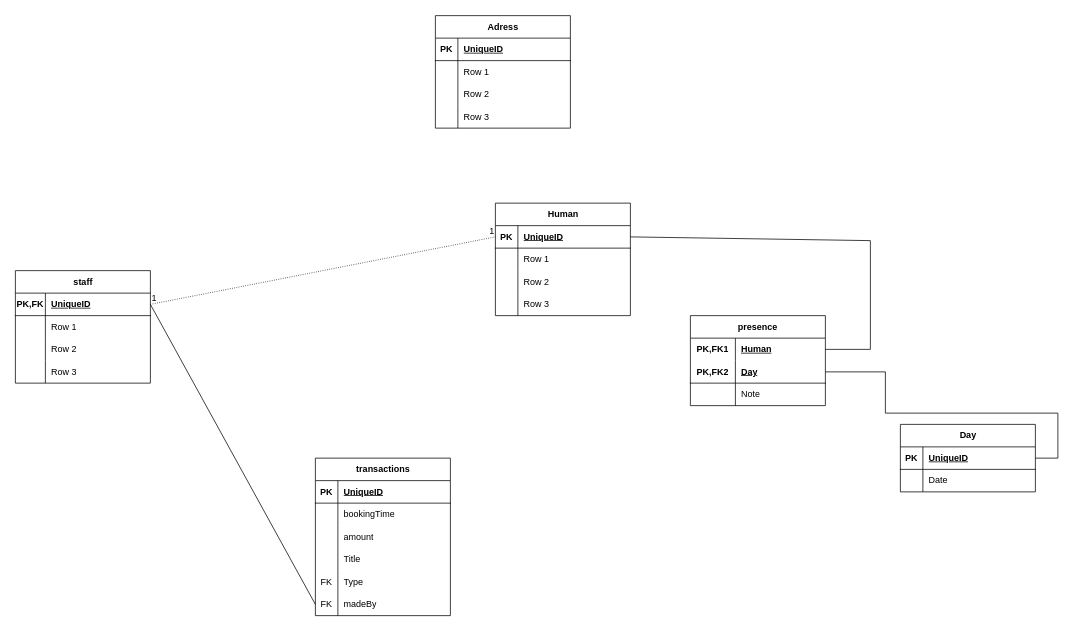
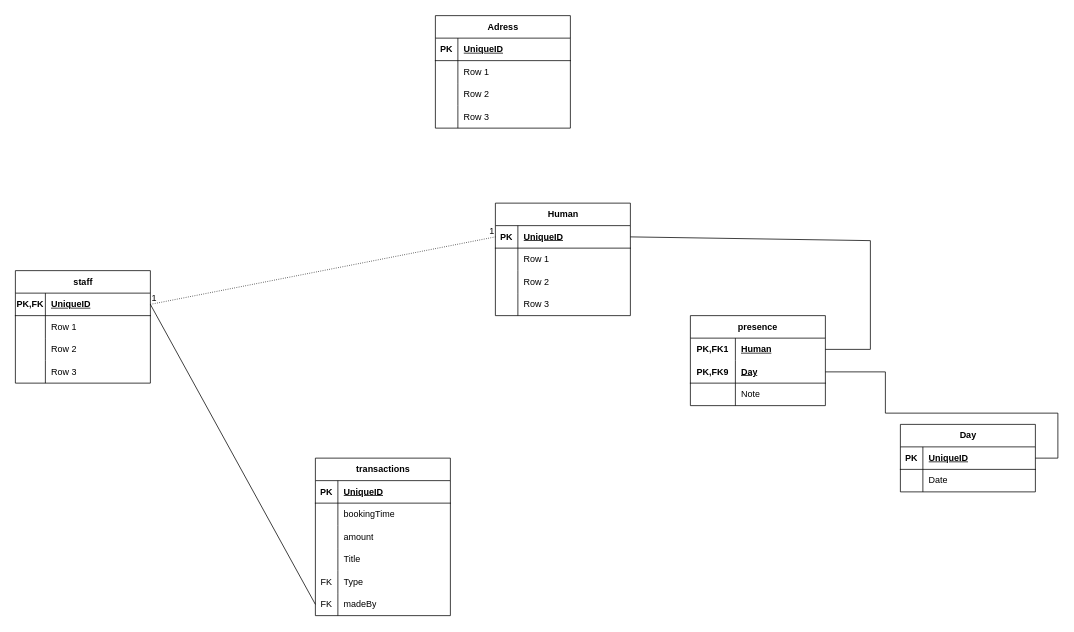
(713, 372) -> (713, 372)
